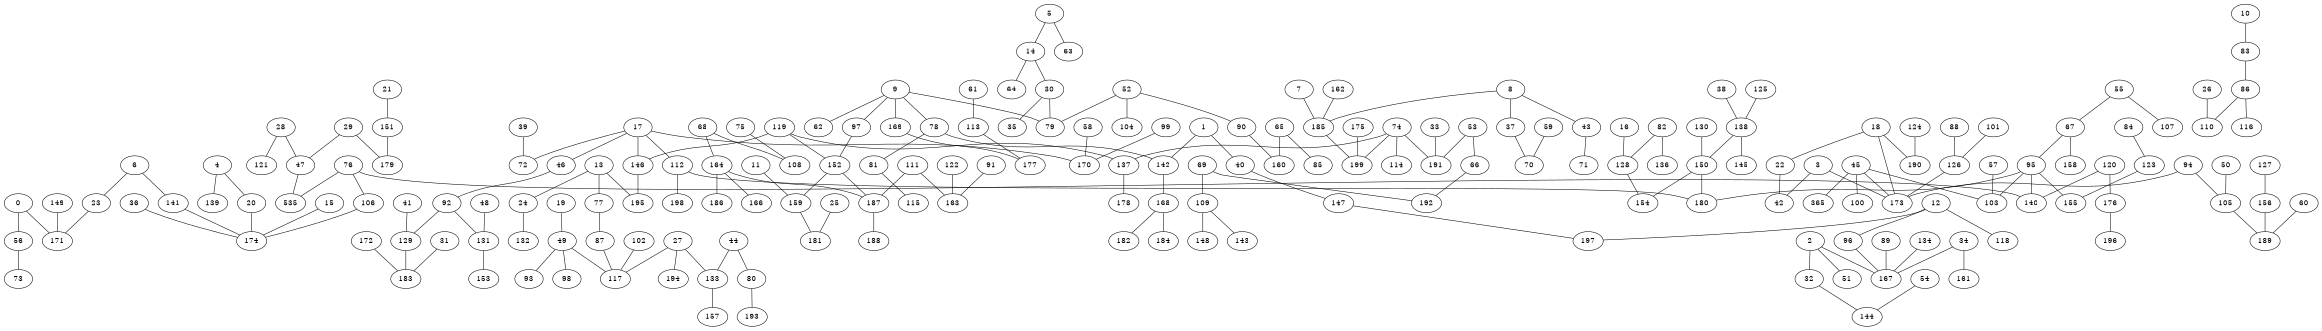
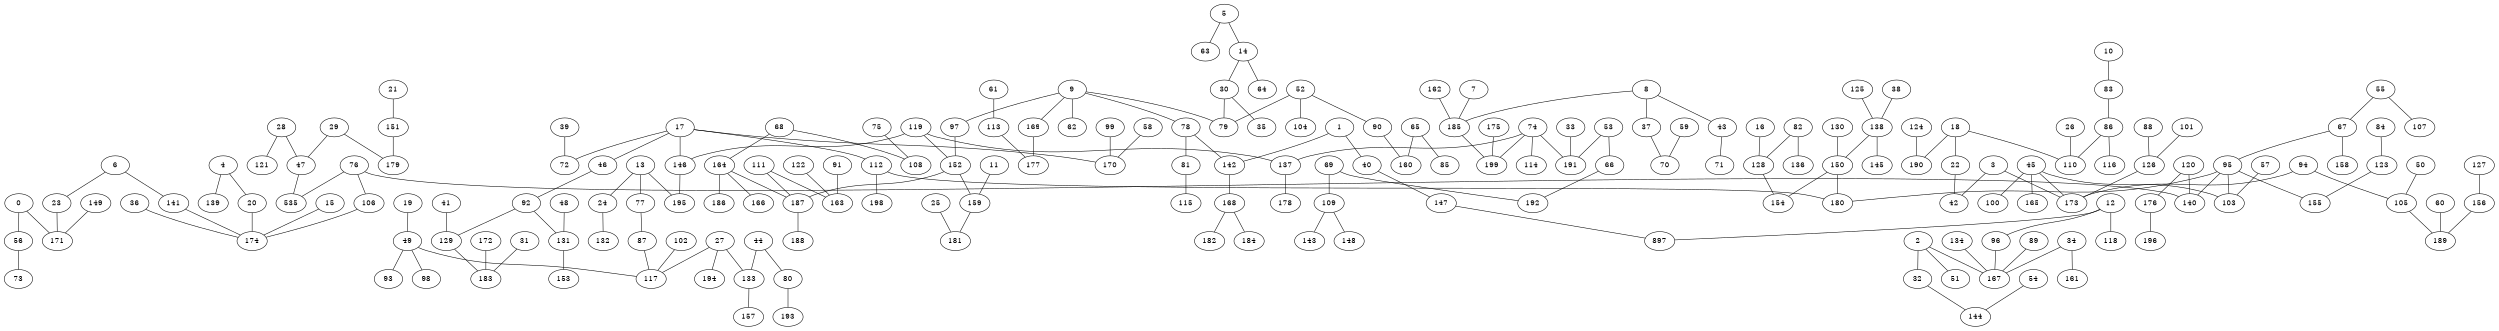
(1887, 165) -> (2014, 144)
(1818, 203) -> (2032, 203)
(1588, 241) -> (1660, 241)
